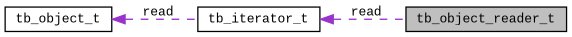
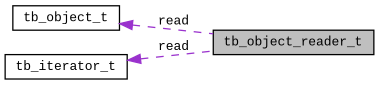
(162, 19) -> (173, 29)
